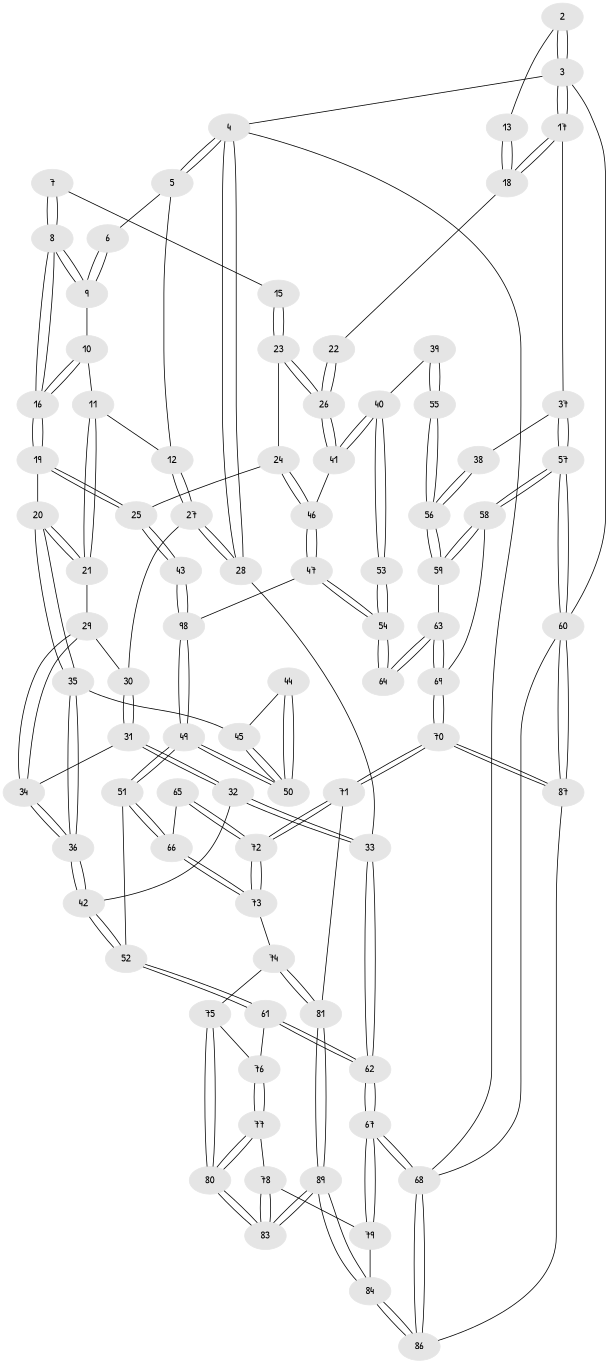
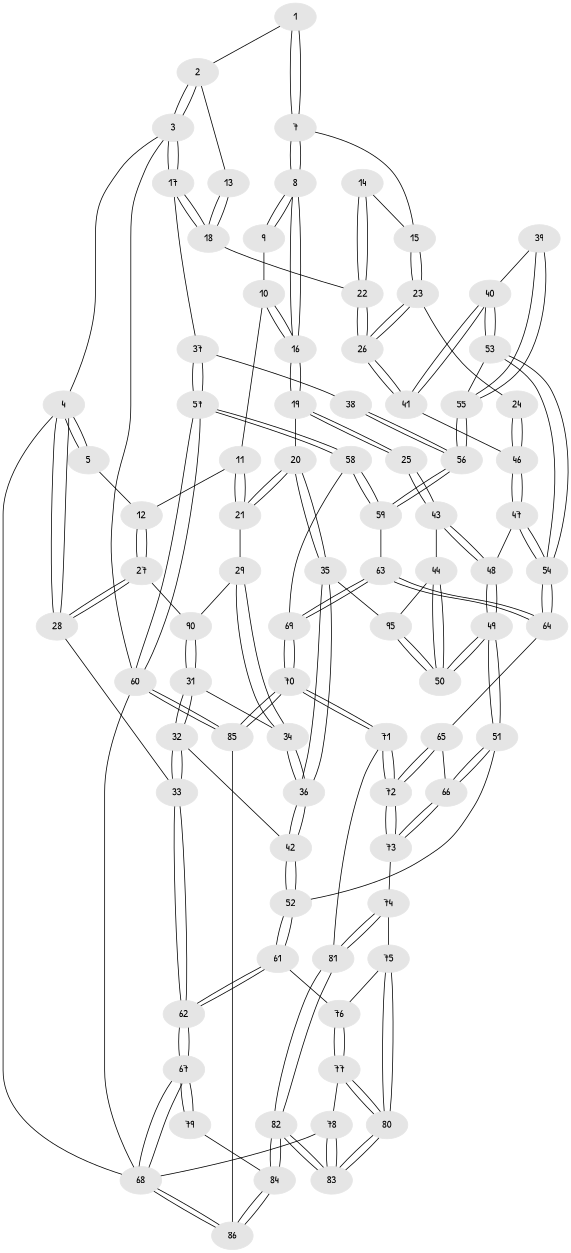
none -> (295, 17)
none -> (362, 183)
(108, 239) -> none
none -> (474, 381)
(206, 486) -> none
none -> (436, 543)
(184, 626) -> (492, 571)
(128, 682) -> (191, 626)
none -> (494, 682)
(239, 737) -> (391, 626)
(563, 793) -> (232, 737)
(321, 1180) -> (276, 1125)
(316, 1207) -> (247, 1156)
